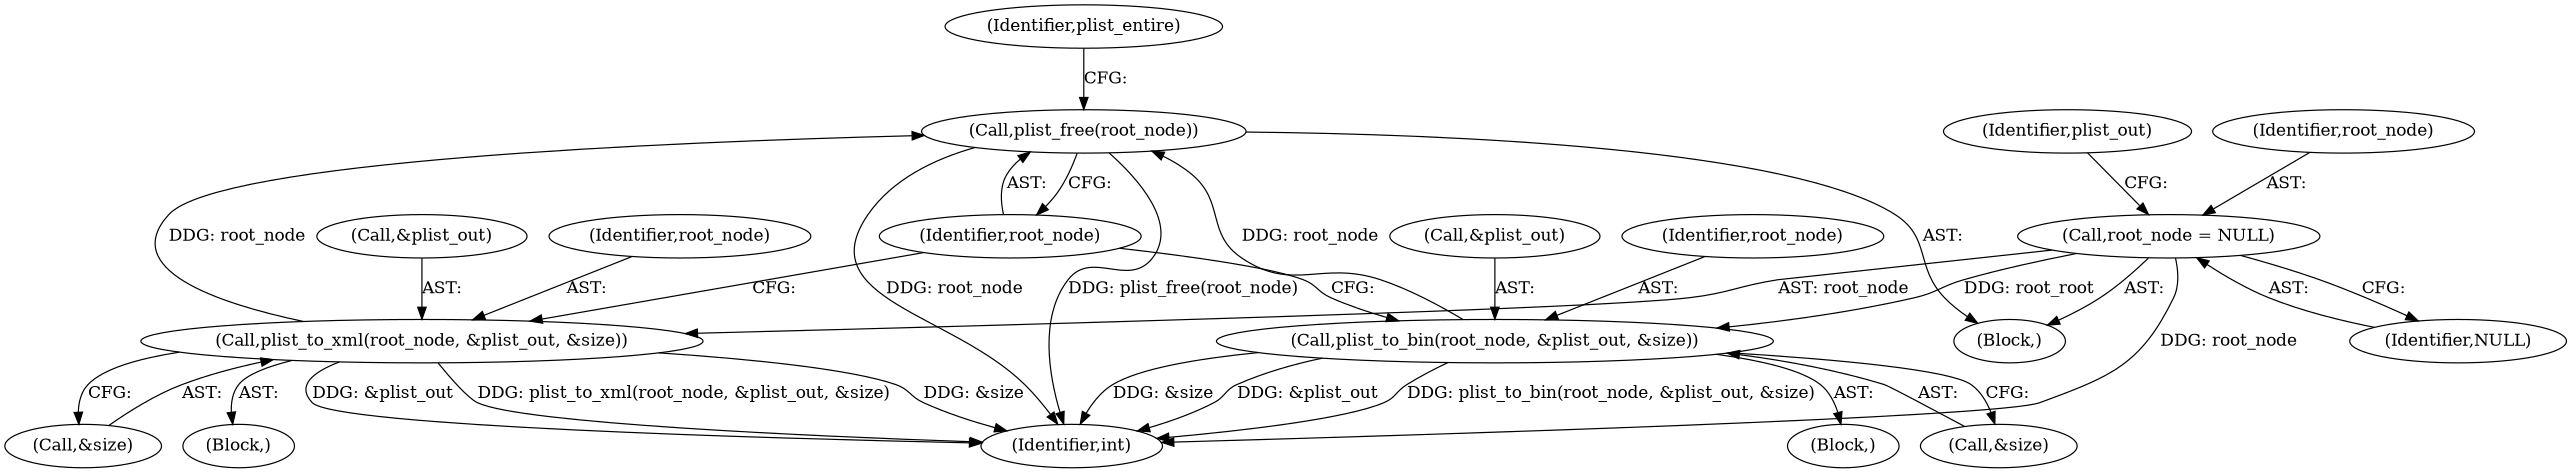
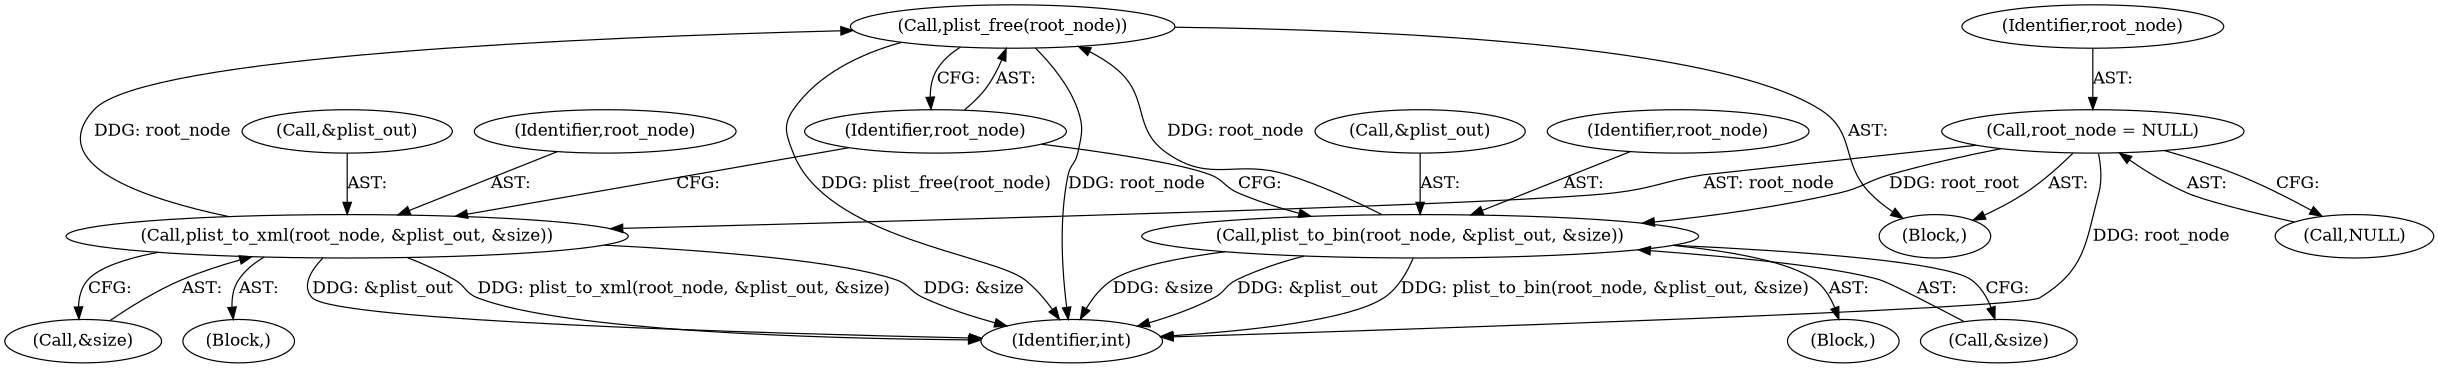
(1084, 27) -> none
(2068, 131) -> none
(2458, 341) -> (2354, 236)
